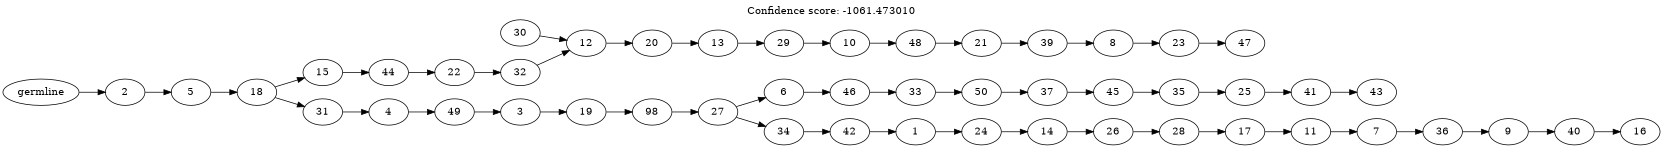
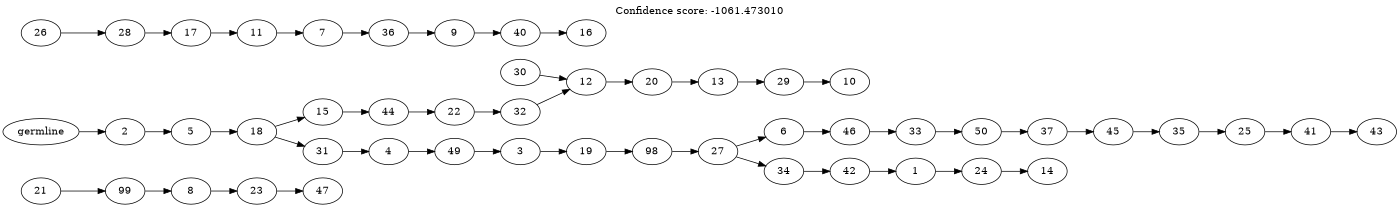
(916, 43) -> none
(1047, 43) -> (125, 191)
(1077, 132) -> none
